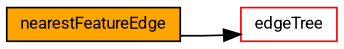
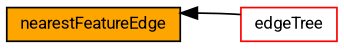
(202, 36) -> (219, 13)
